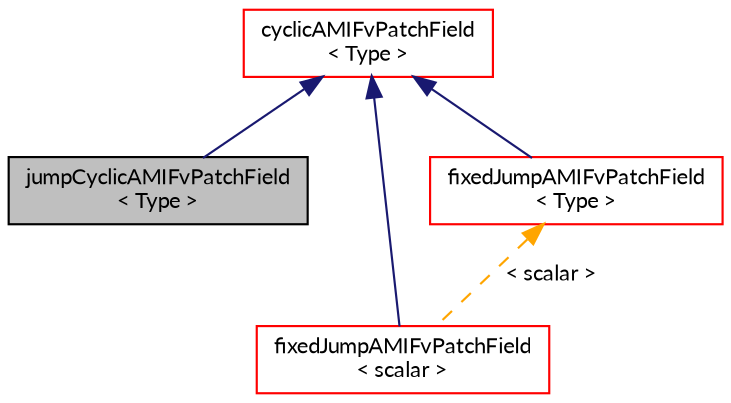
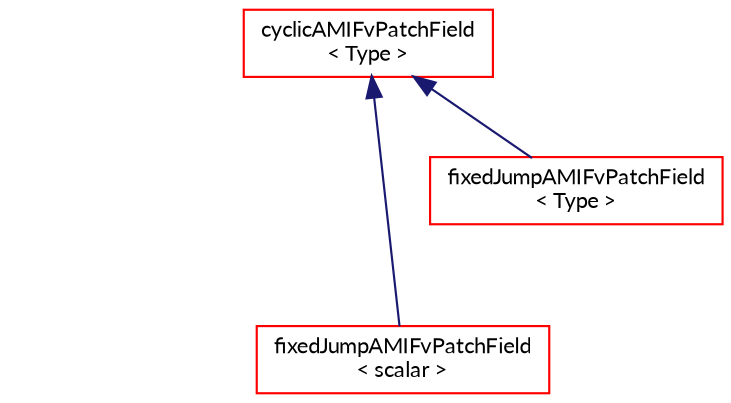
(158, 191) -> none
(481, 283) -> none
